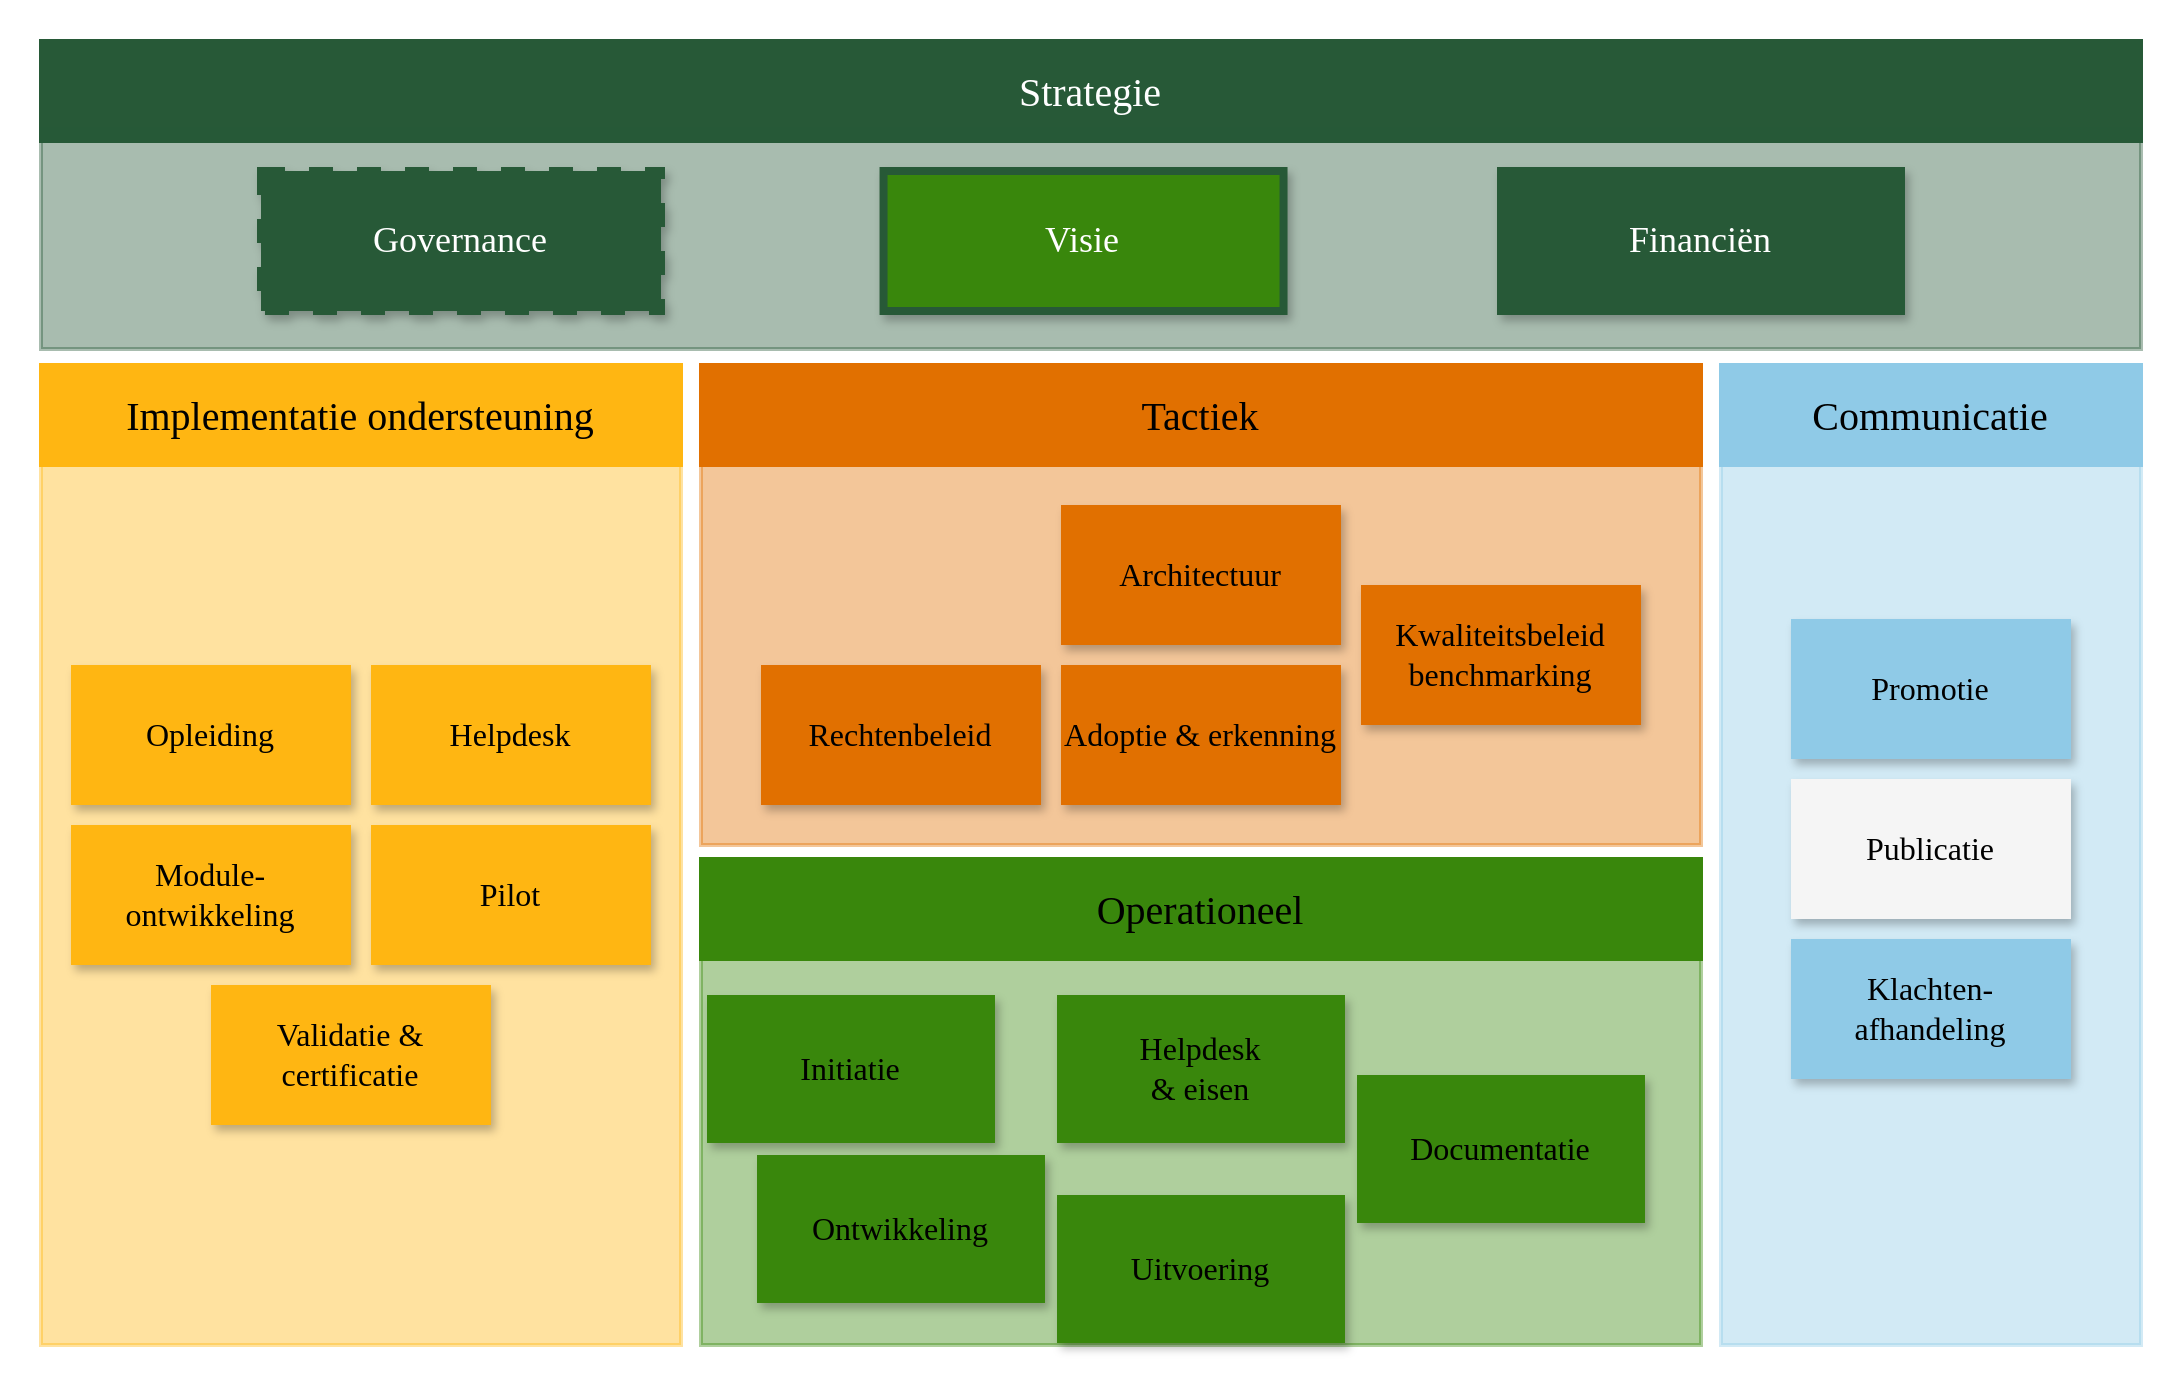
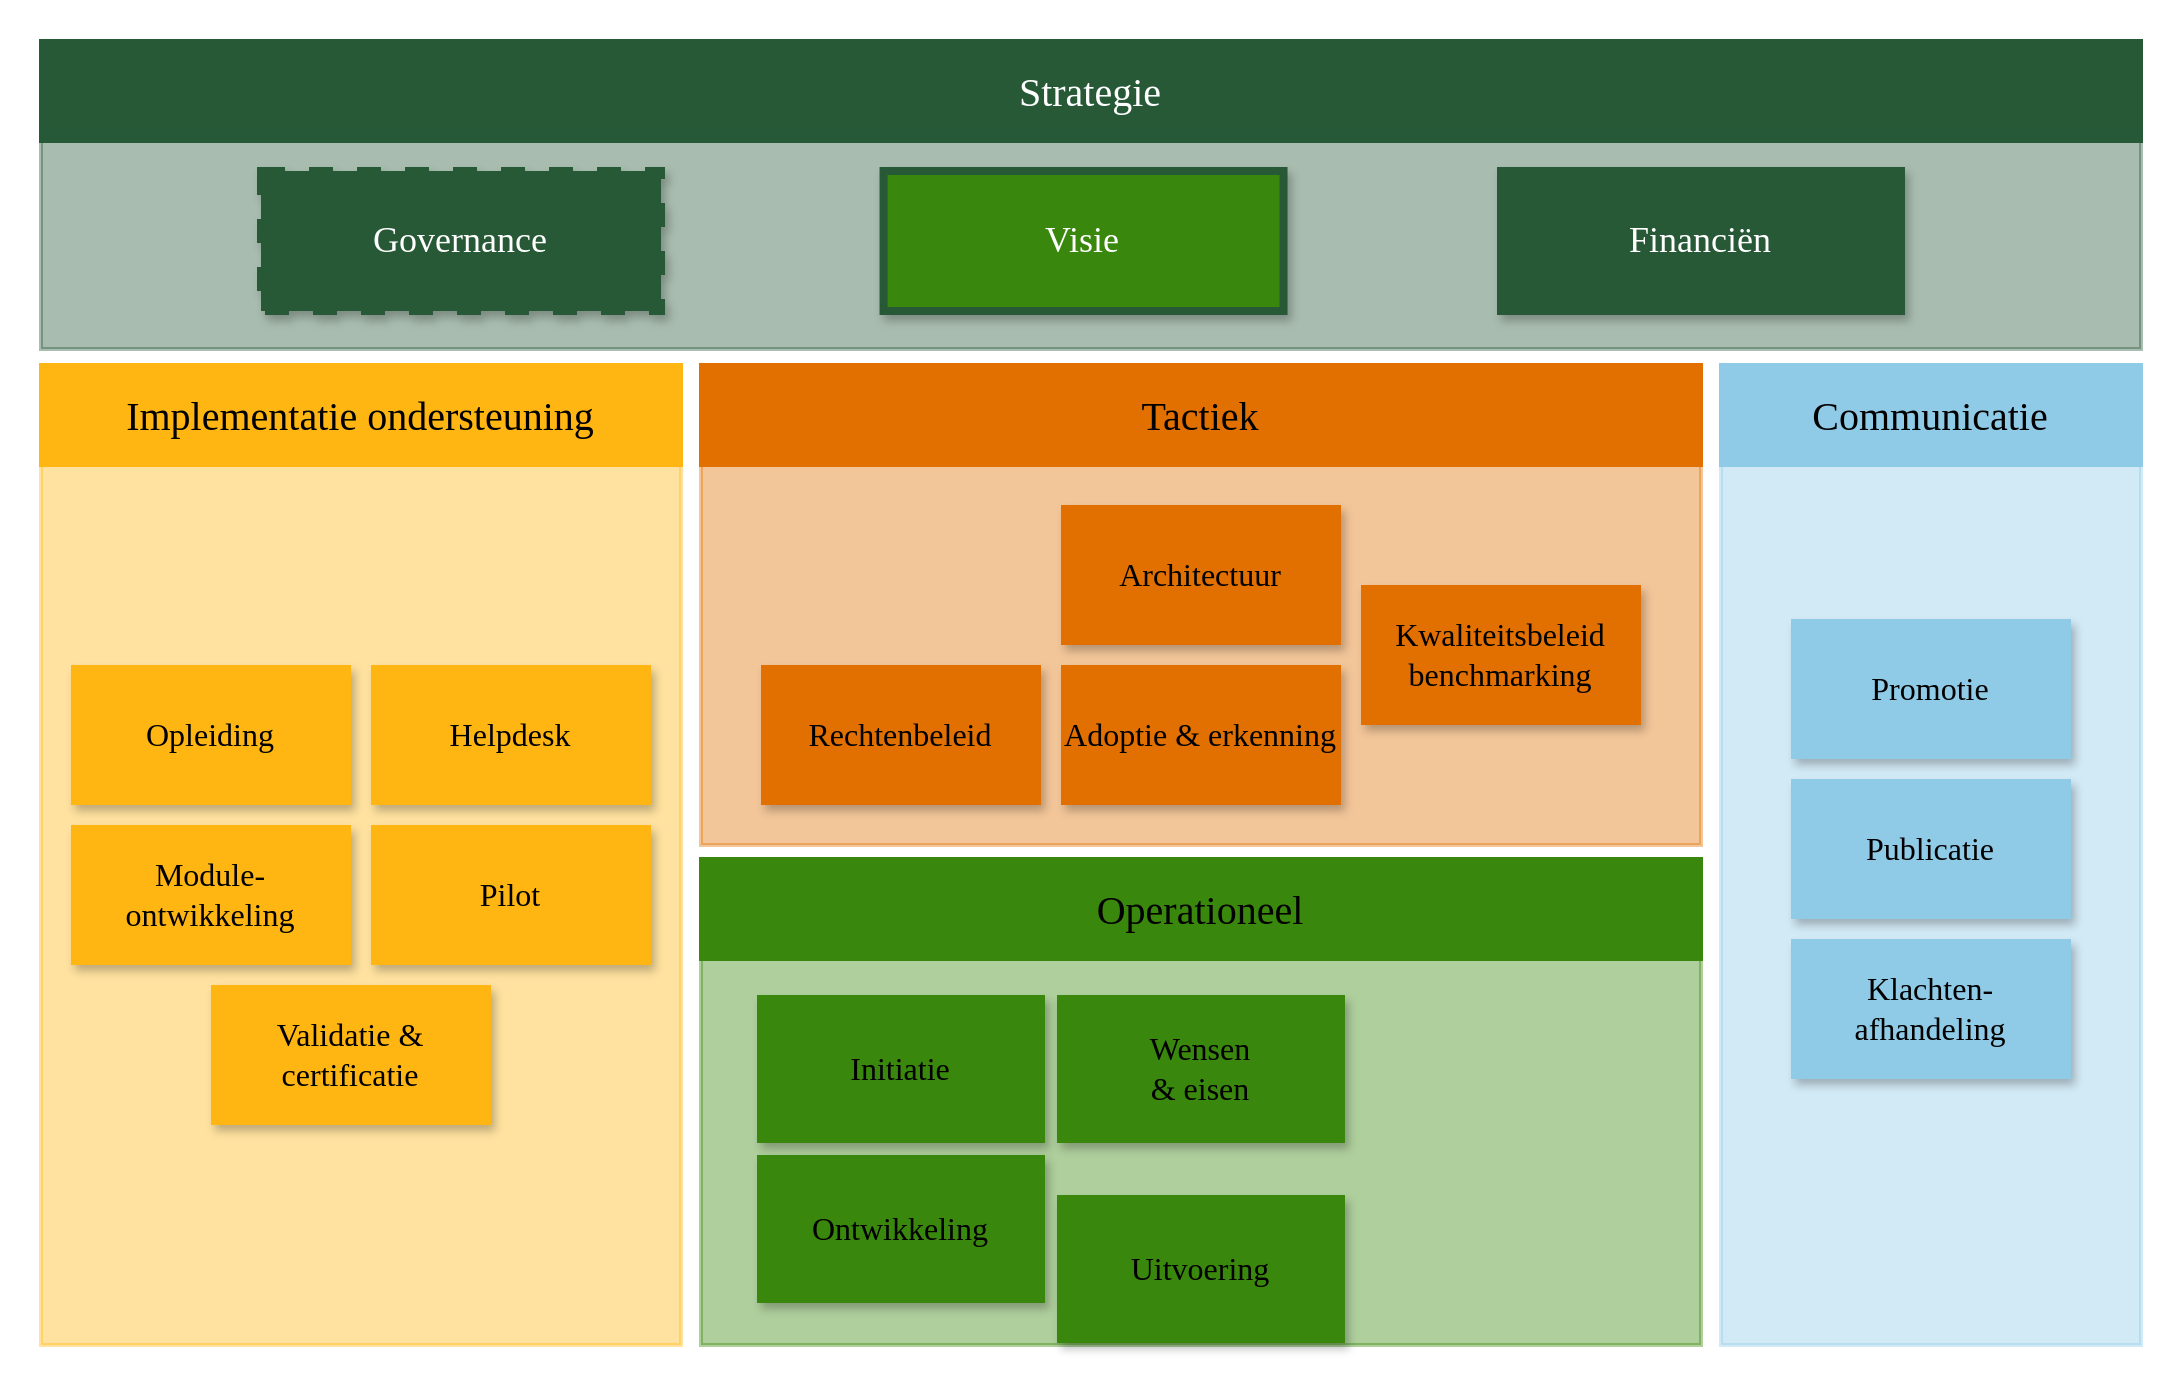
(1931, 849) -> (1931, 849)
(851, 1069) -> (901, 1069)
(1201, 1069) -> (1201, 1069)
(1501, 1149) -> none
